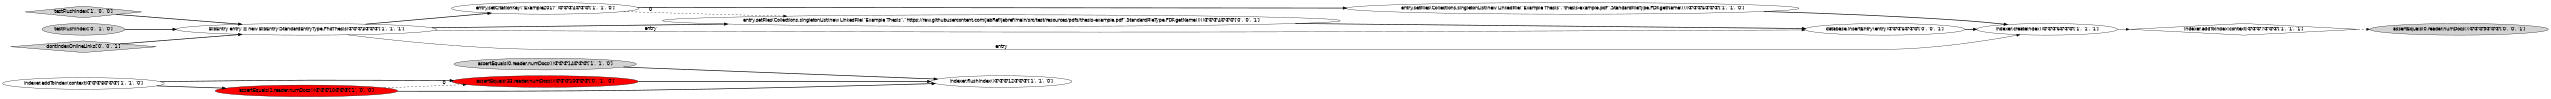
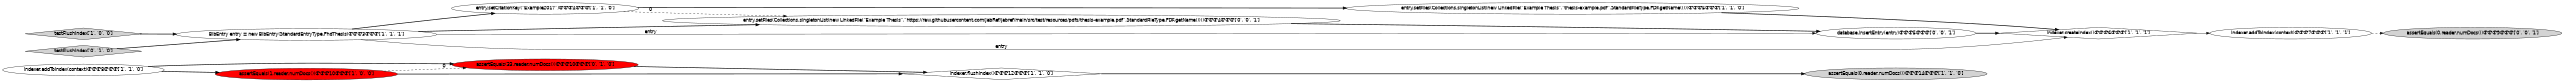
(83, 29) -> (83, 51)
(2047, 29) -> (2098, 33)
(2244, 29) -> (2291, 33)
(83, 47) -> none
(779, 73) -> (1451, 74)
(1001, 82) -> (1001, 74)
